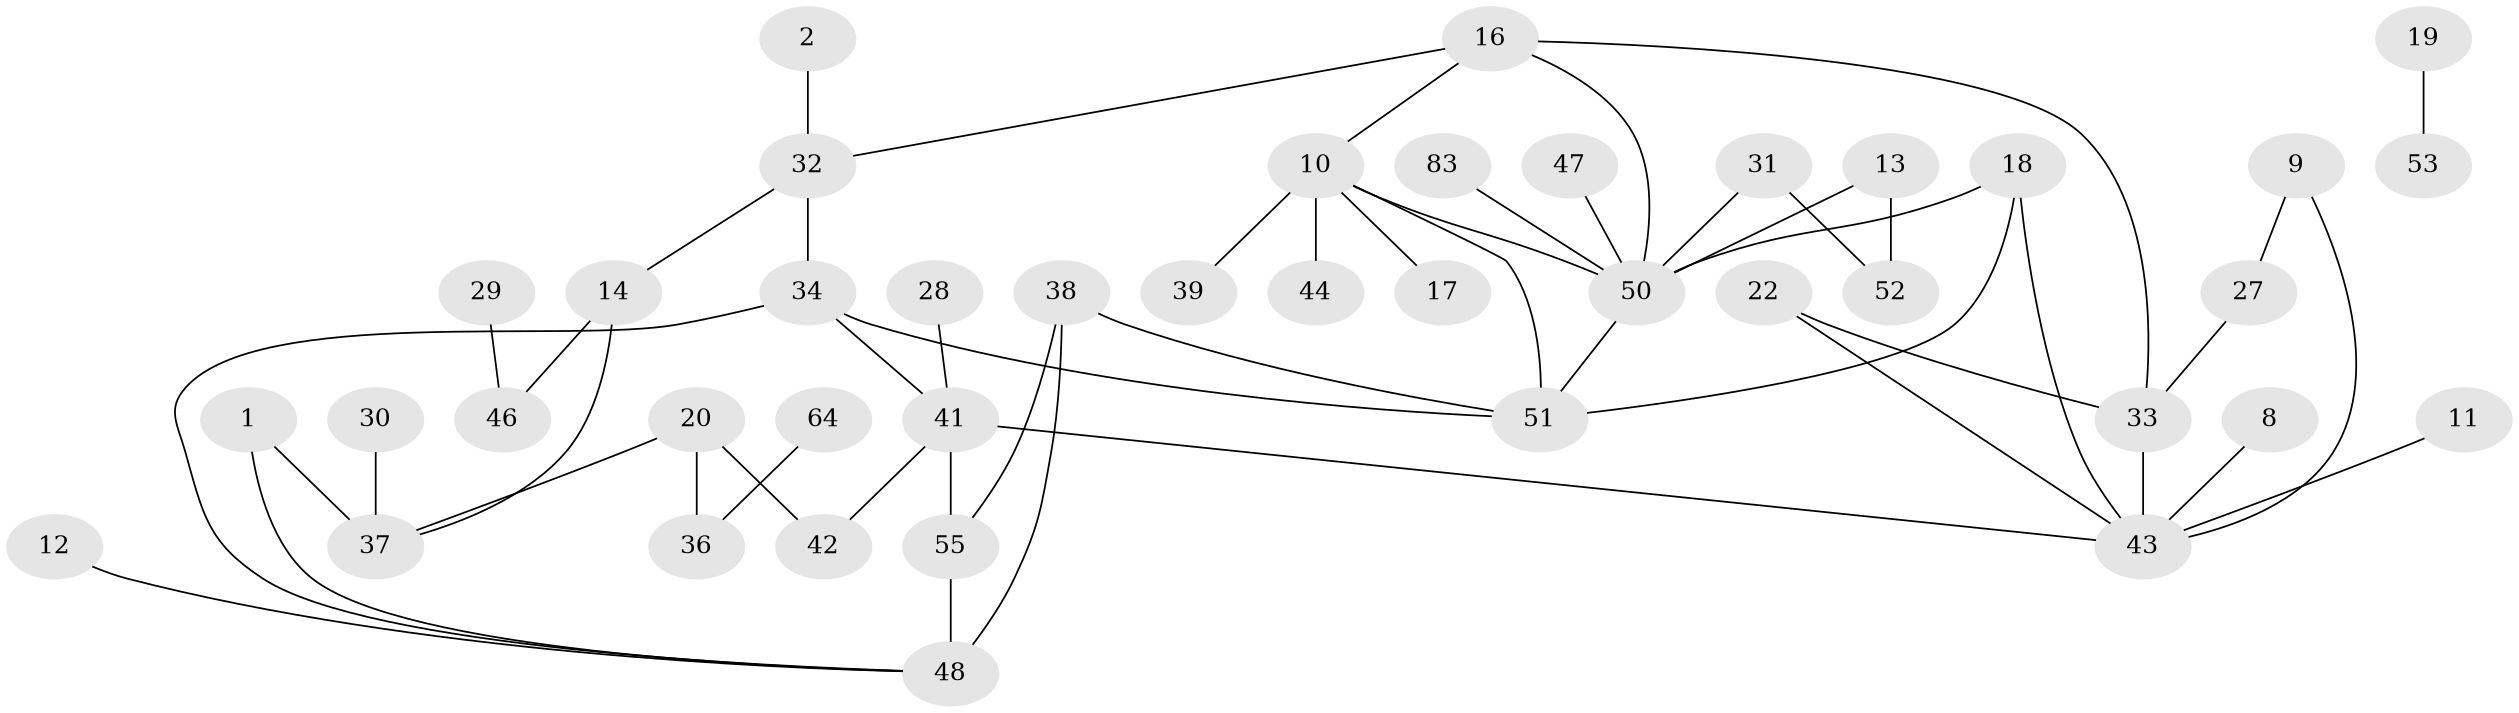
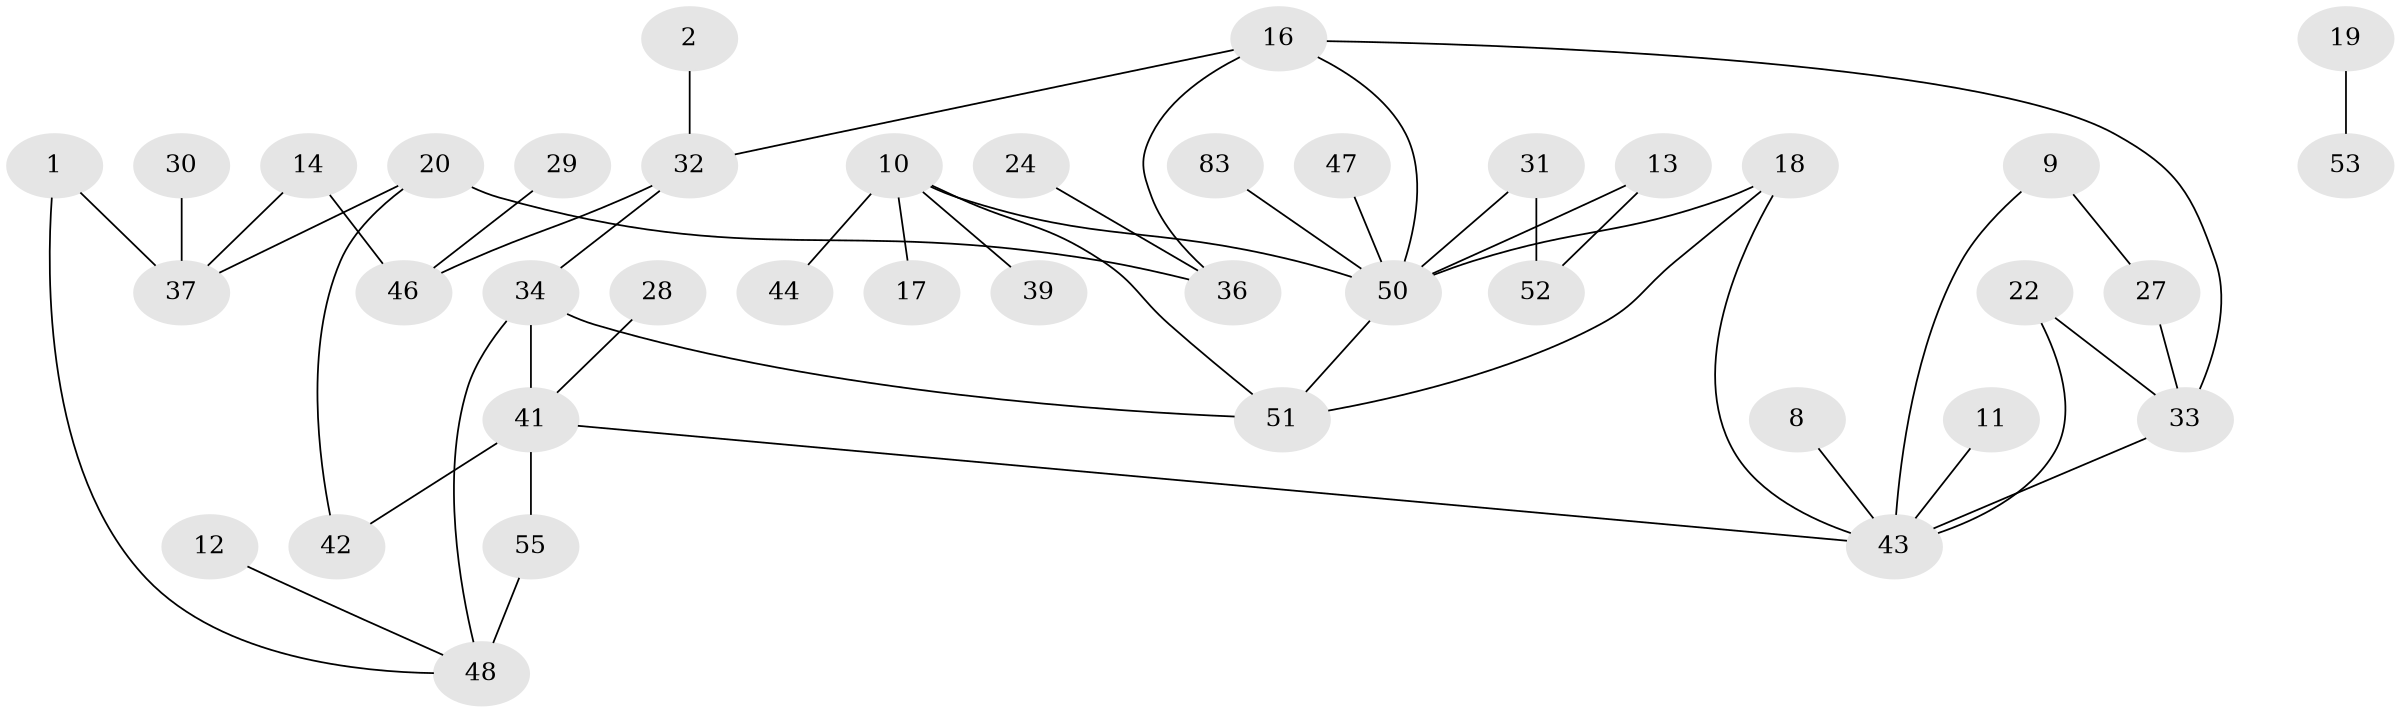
(1403, 102) -> (1145, 150)
(711, 229) -> (547, 229)
(1062, 293) -> none
(824, 420) -> (1021, 166)
